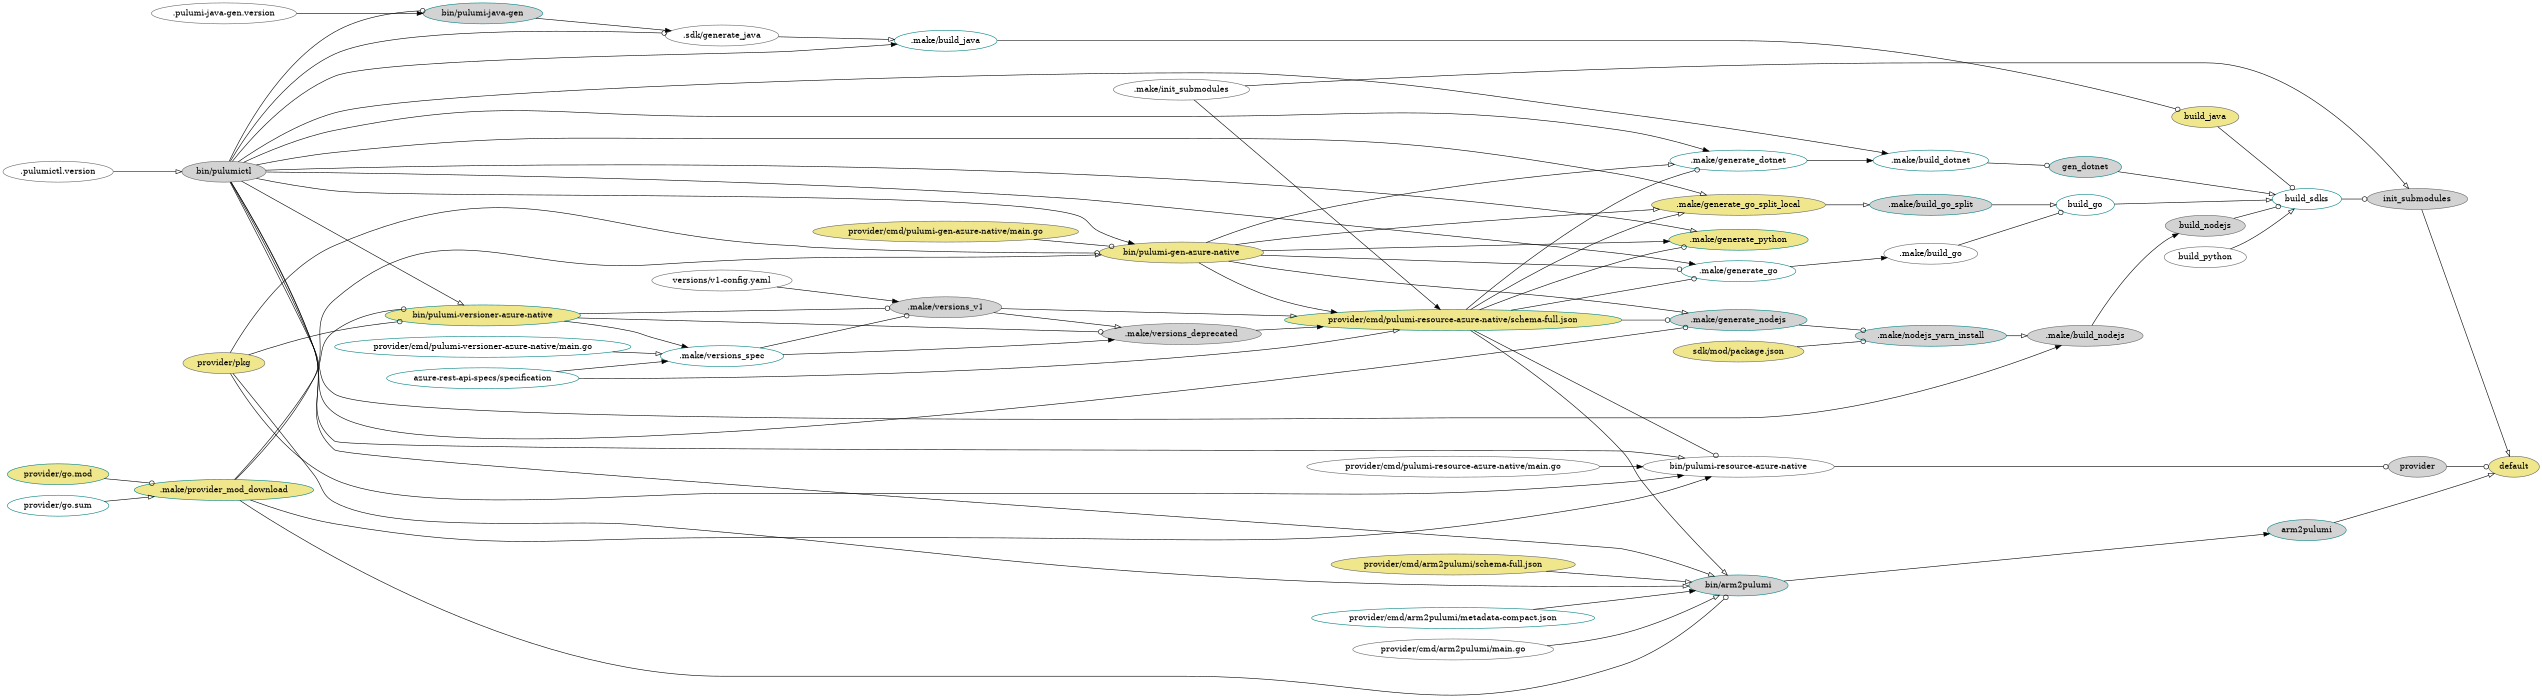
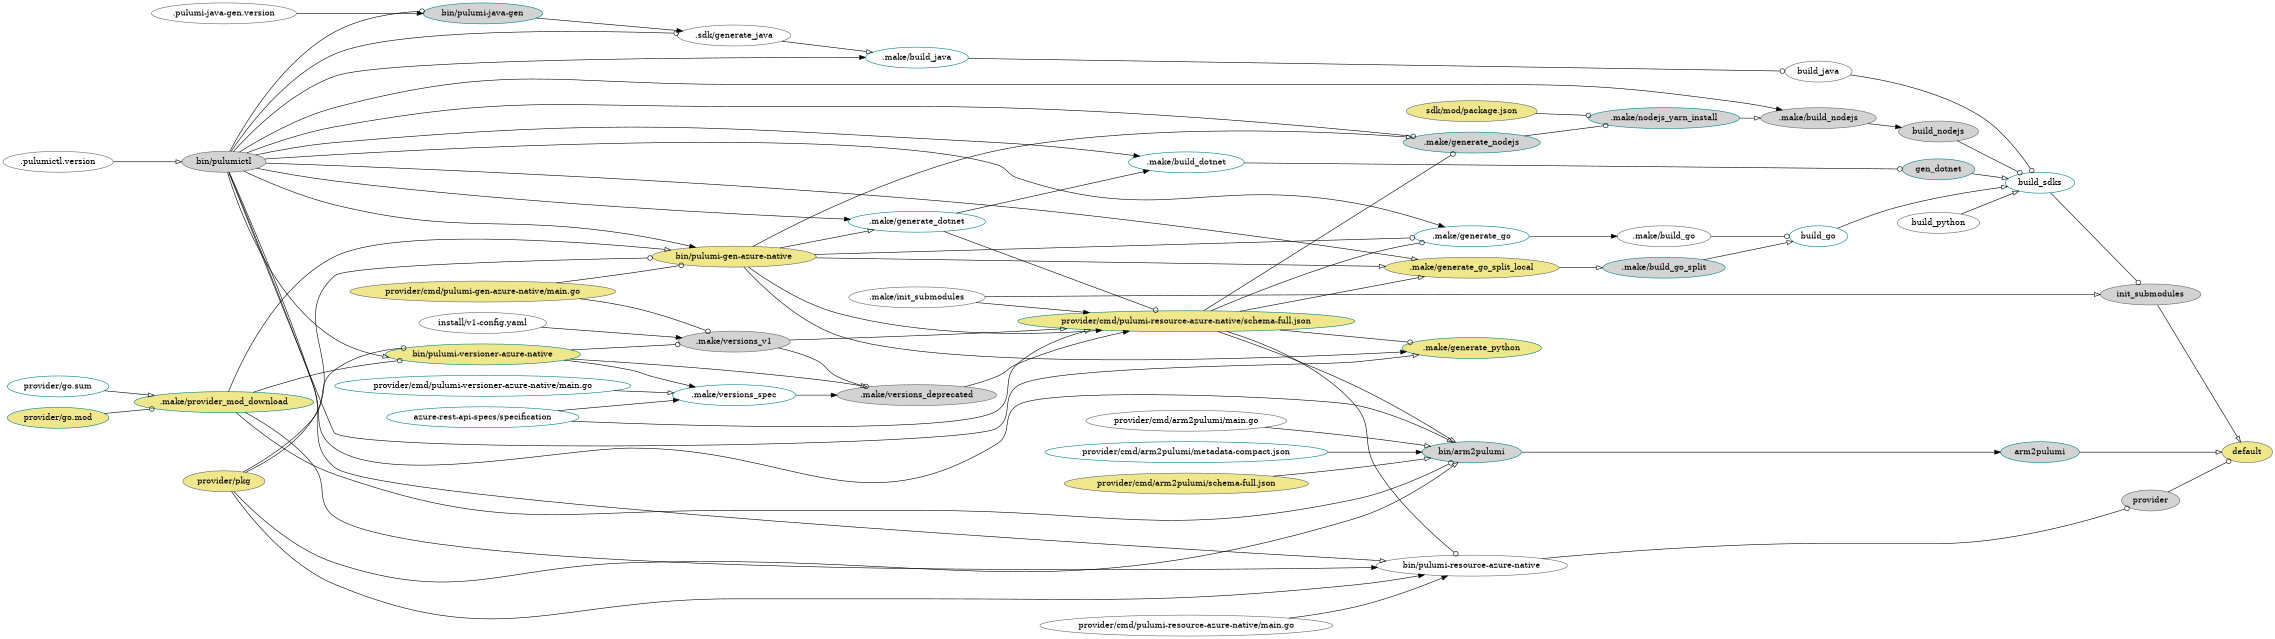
(2205, 117) -> (1818, 72)
(1574, 229) -> (1049, 270)
(722, 281) -> (483, 323)
(832, 332) -> (644, 310)
